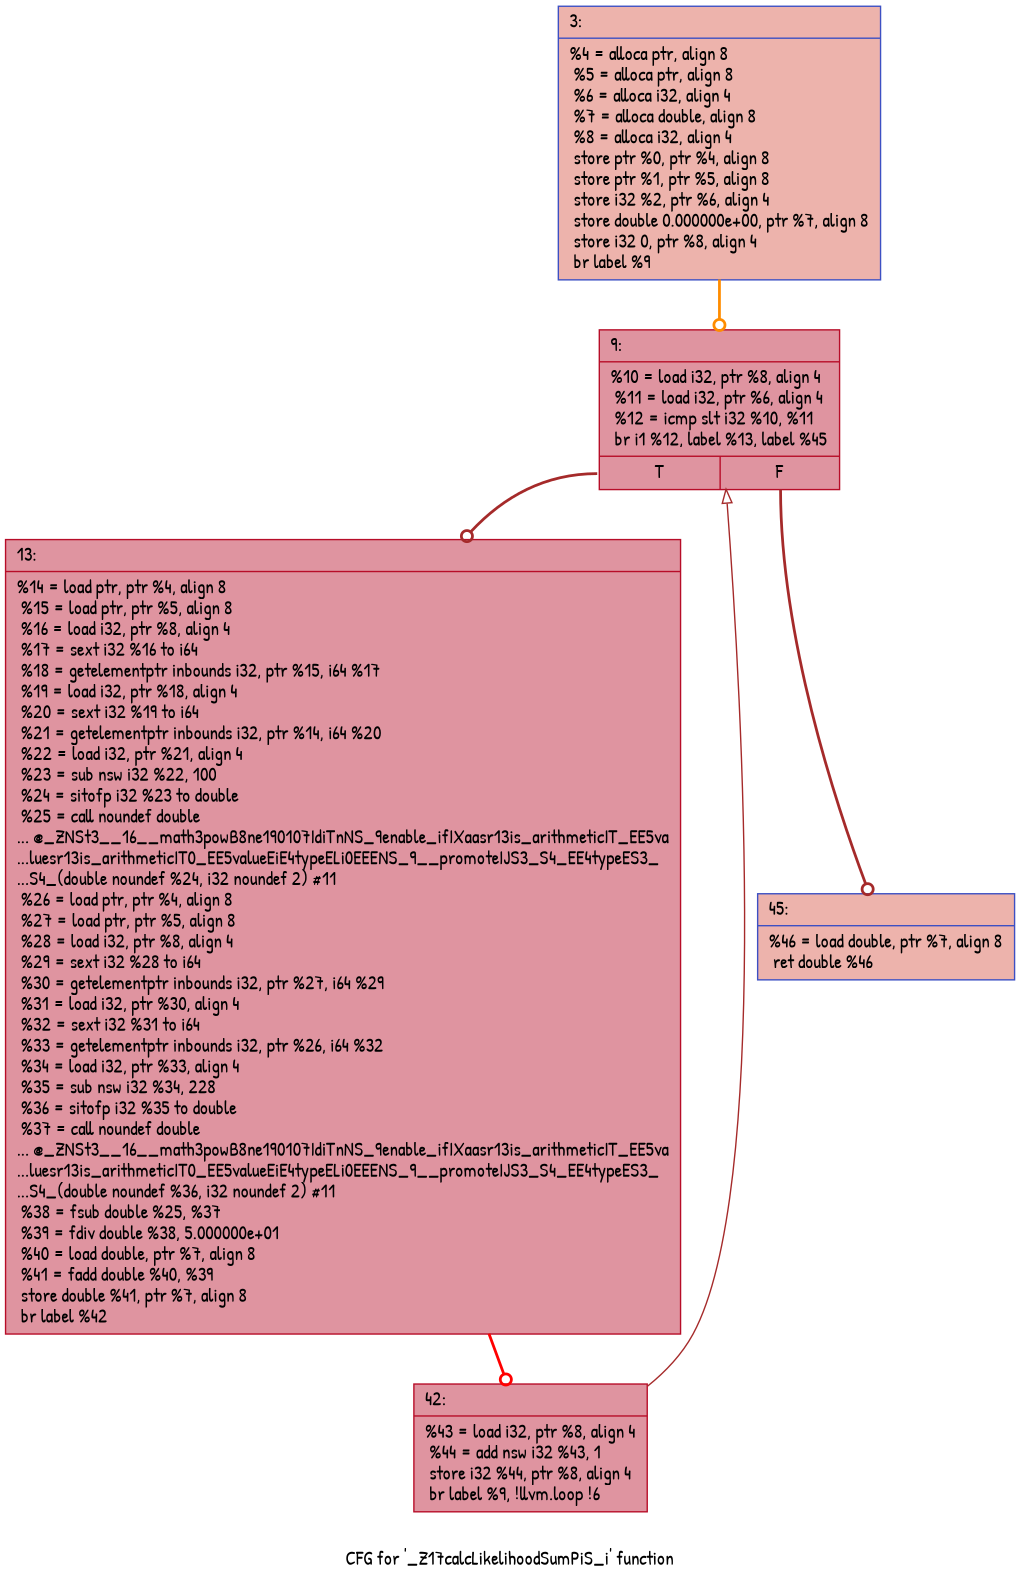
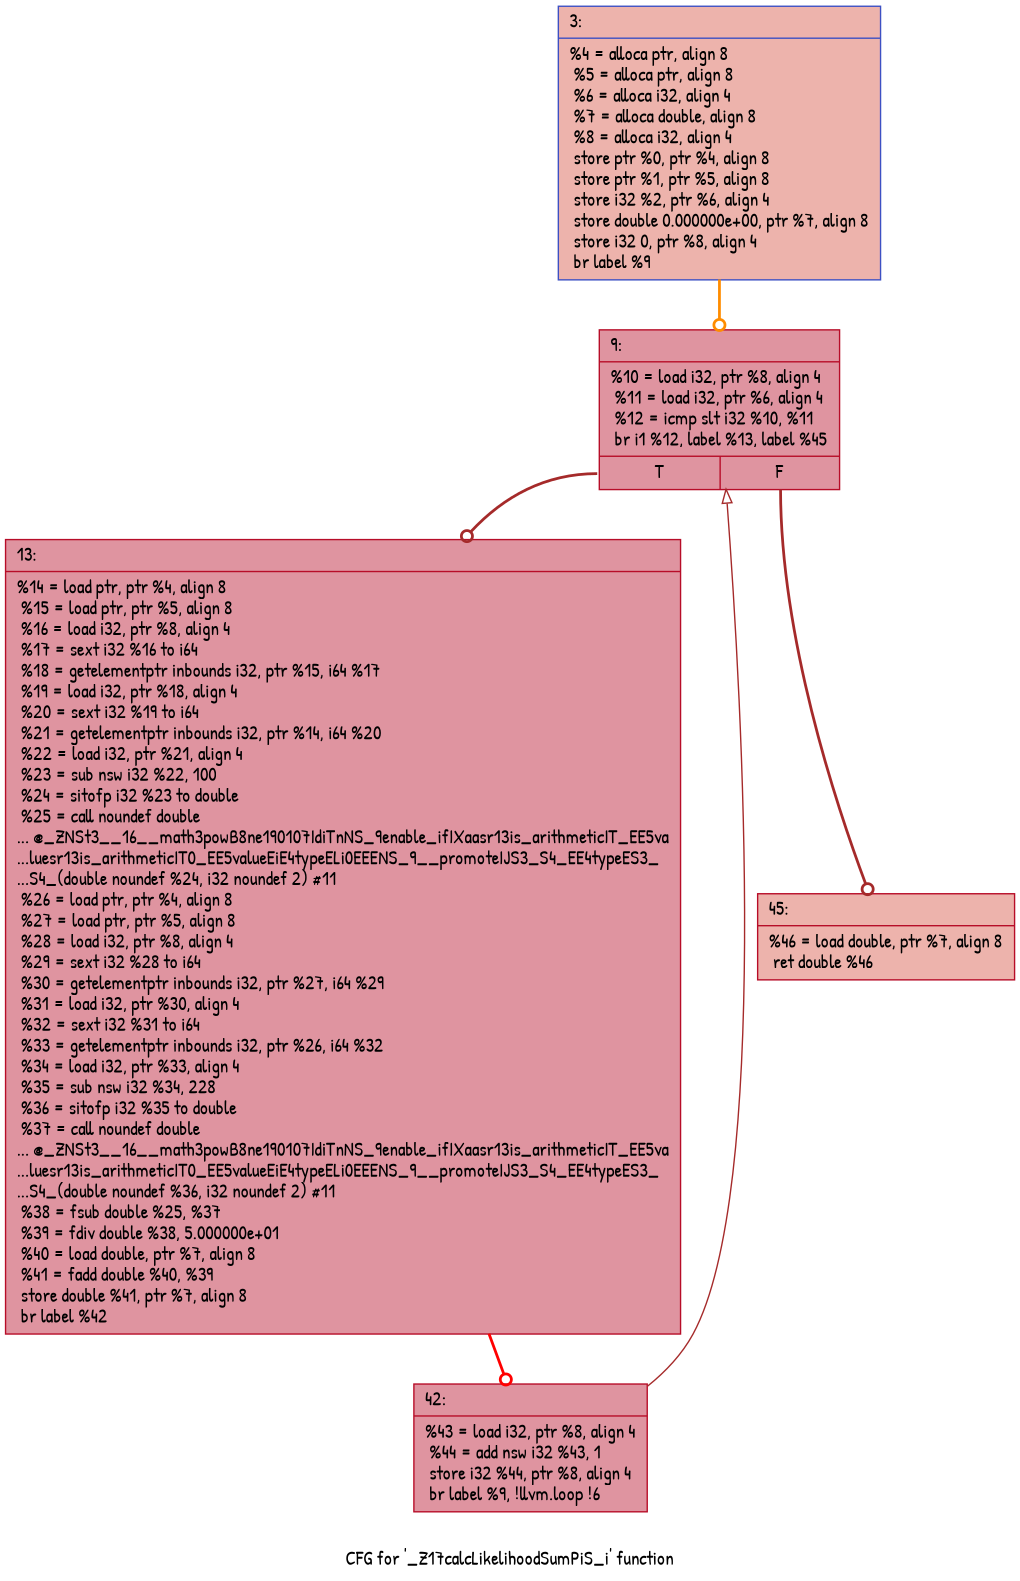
(886, 937) -> (886, 937)
